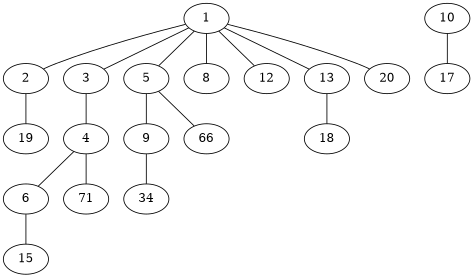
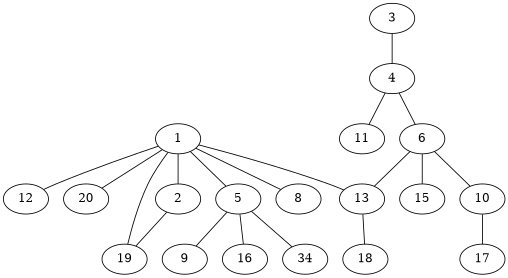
(146, 48) -> (143, 196)
(207, 139) -> (245, 259)
(146, 169) -> (272, 229)
none -> (392, 169)
none -> (452, 169)
(86, 199) -> (362, 139)
